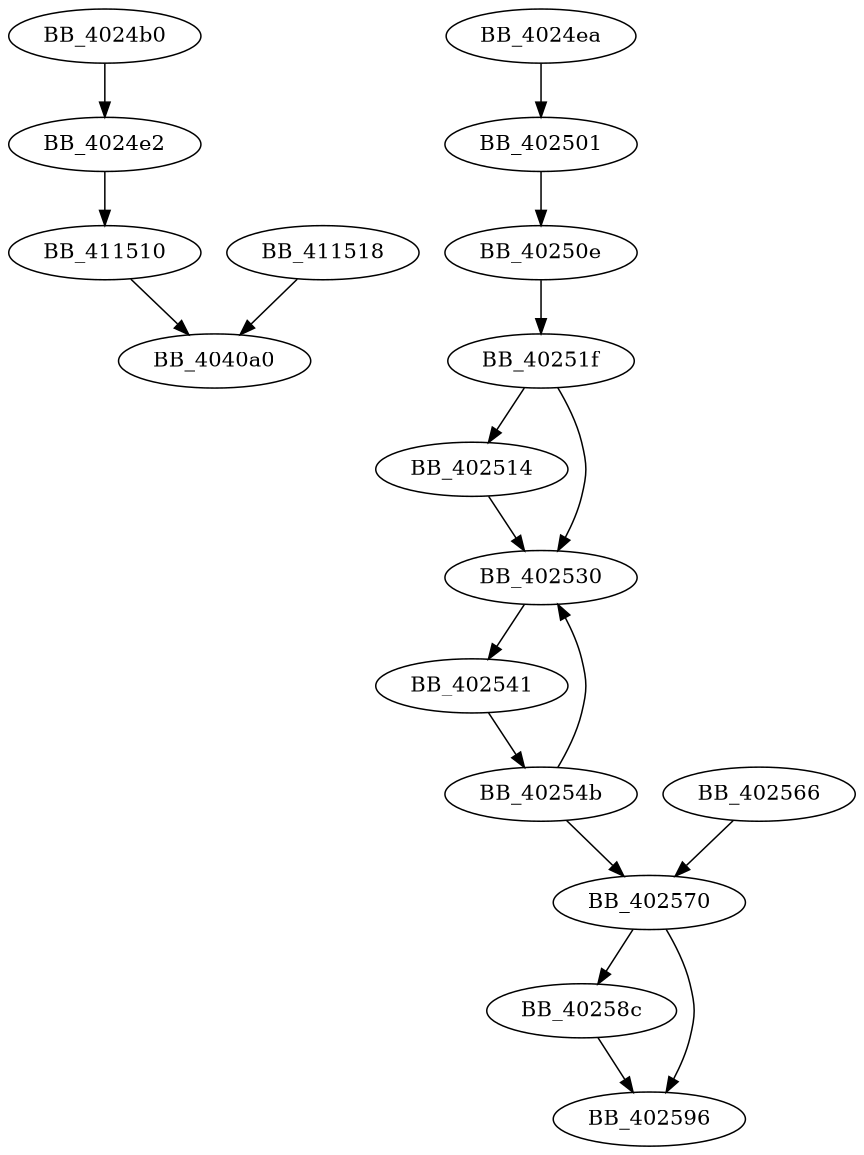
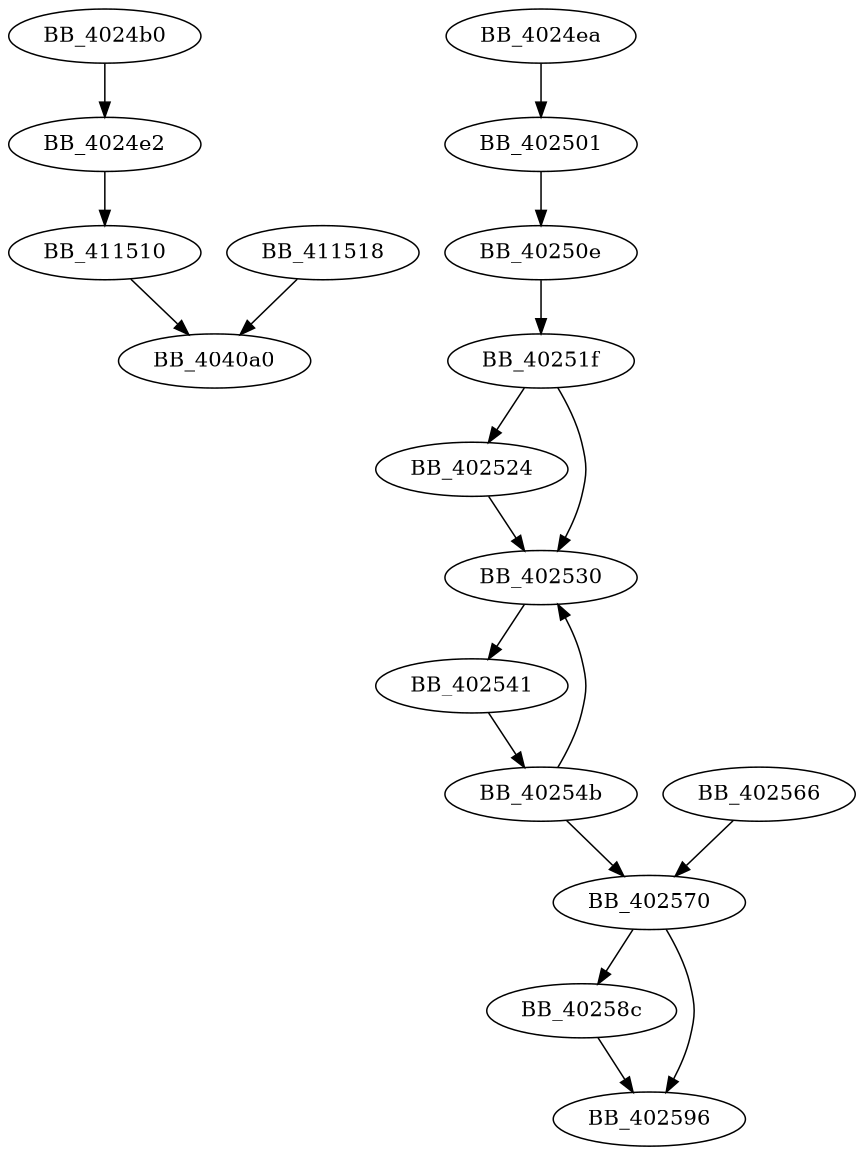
(472, 469) -> (472, 469)
